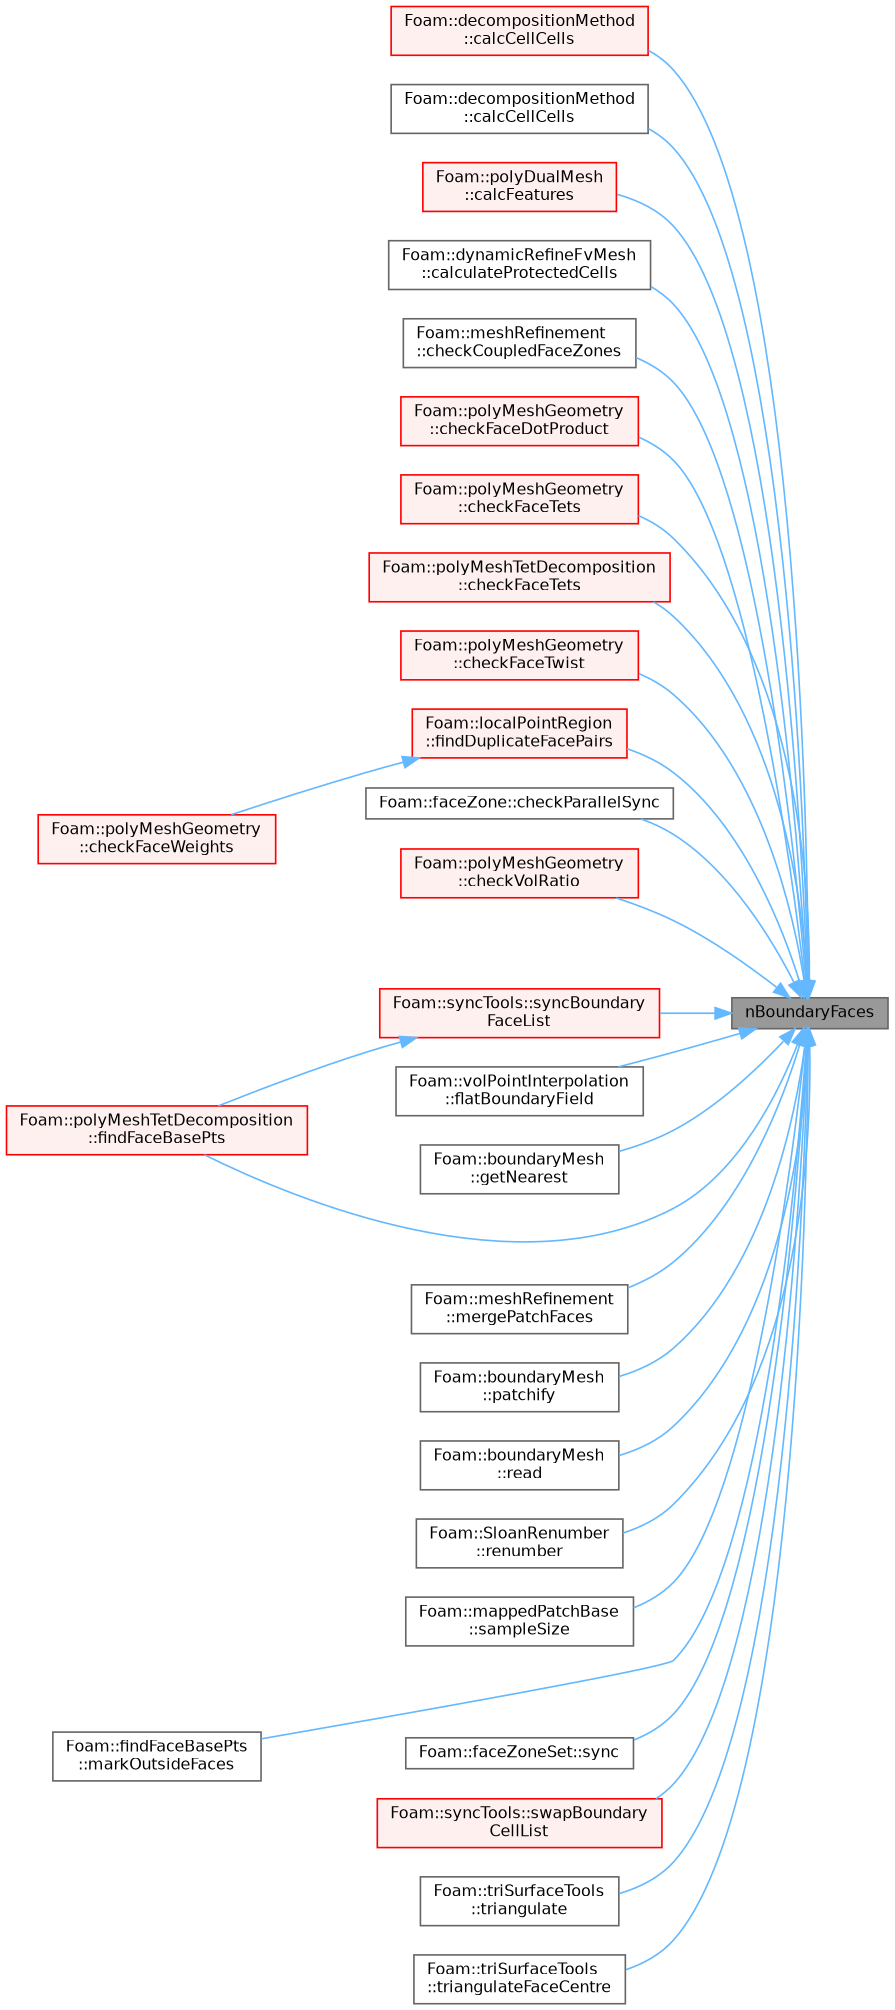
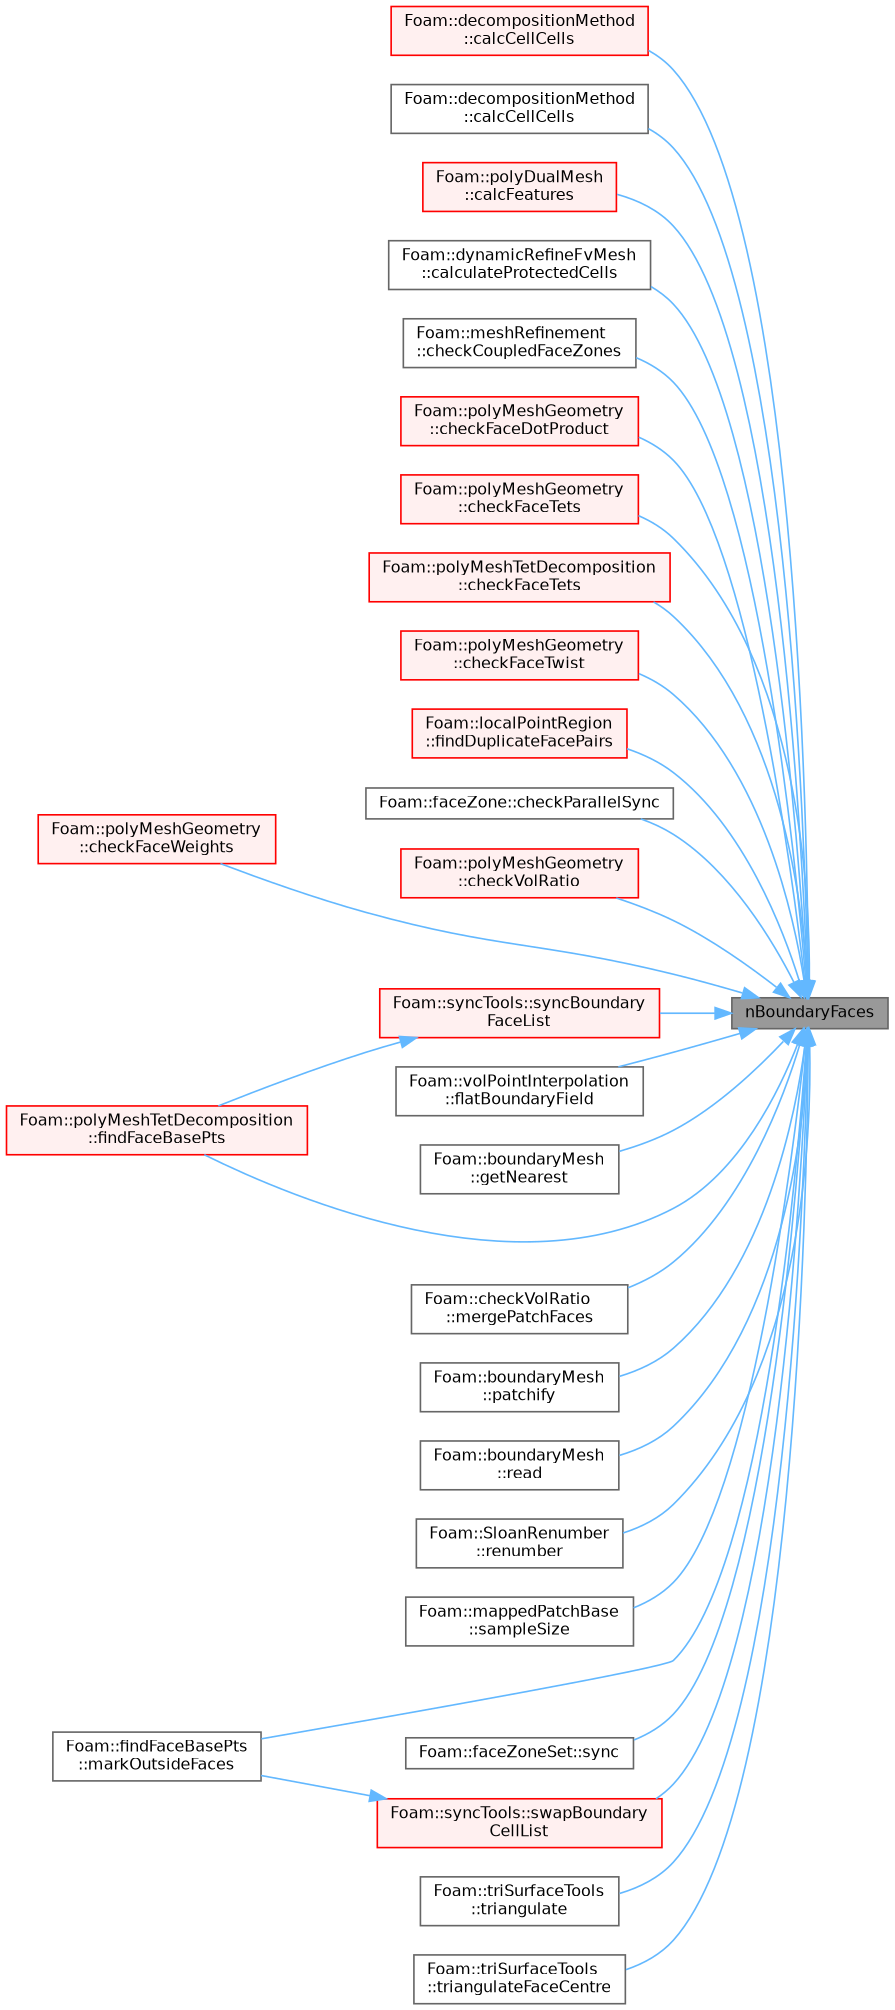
(317, 787) -> (479, 938)
(520, 1309) -> (520, 1309)
none -> (316, 1786)
